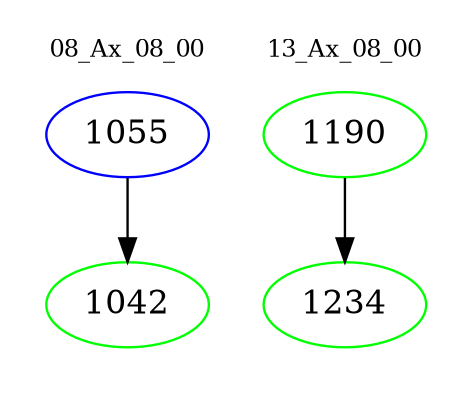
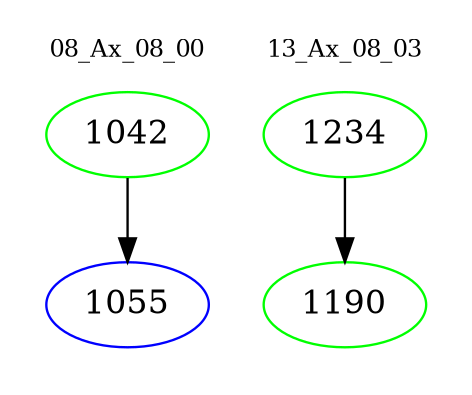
(345, 51) -> (345, 51)
(128, 208) -> (128, 208)
(345, 208) -> (345, 208)
